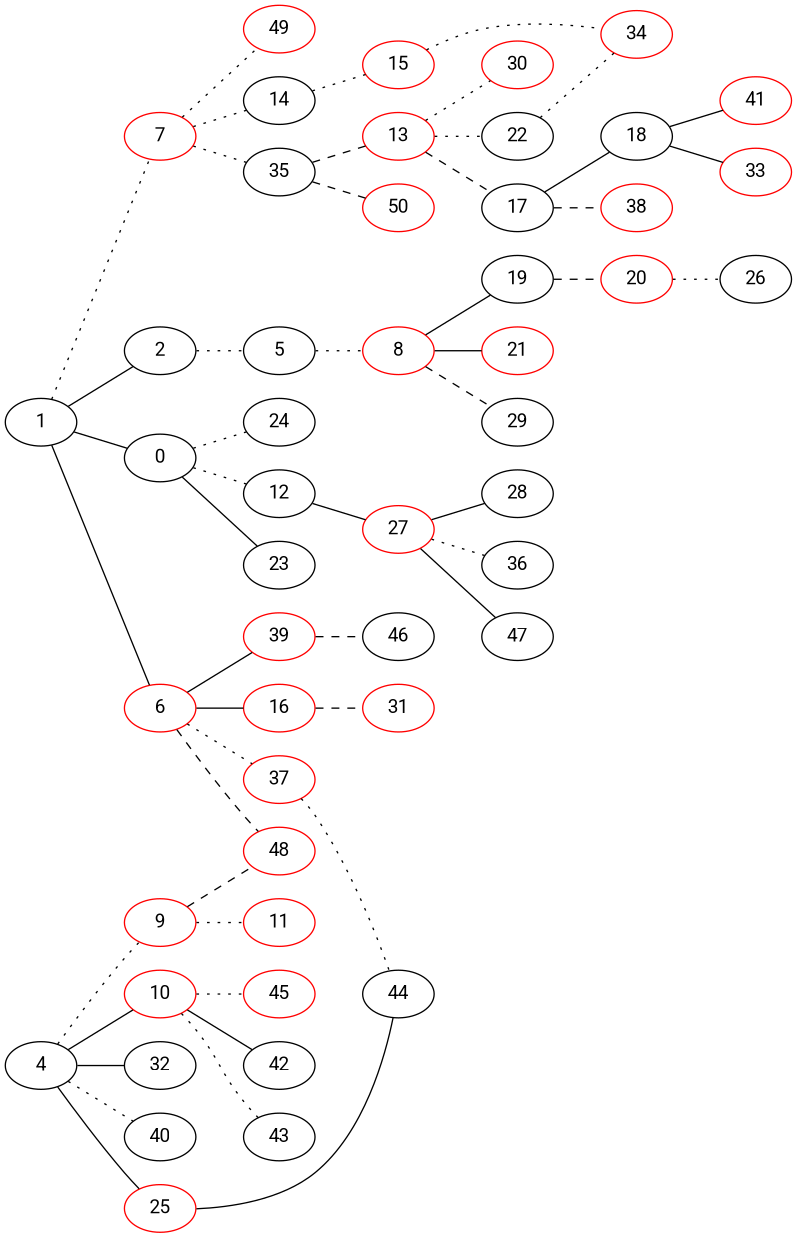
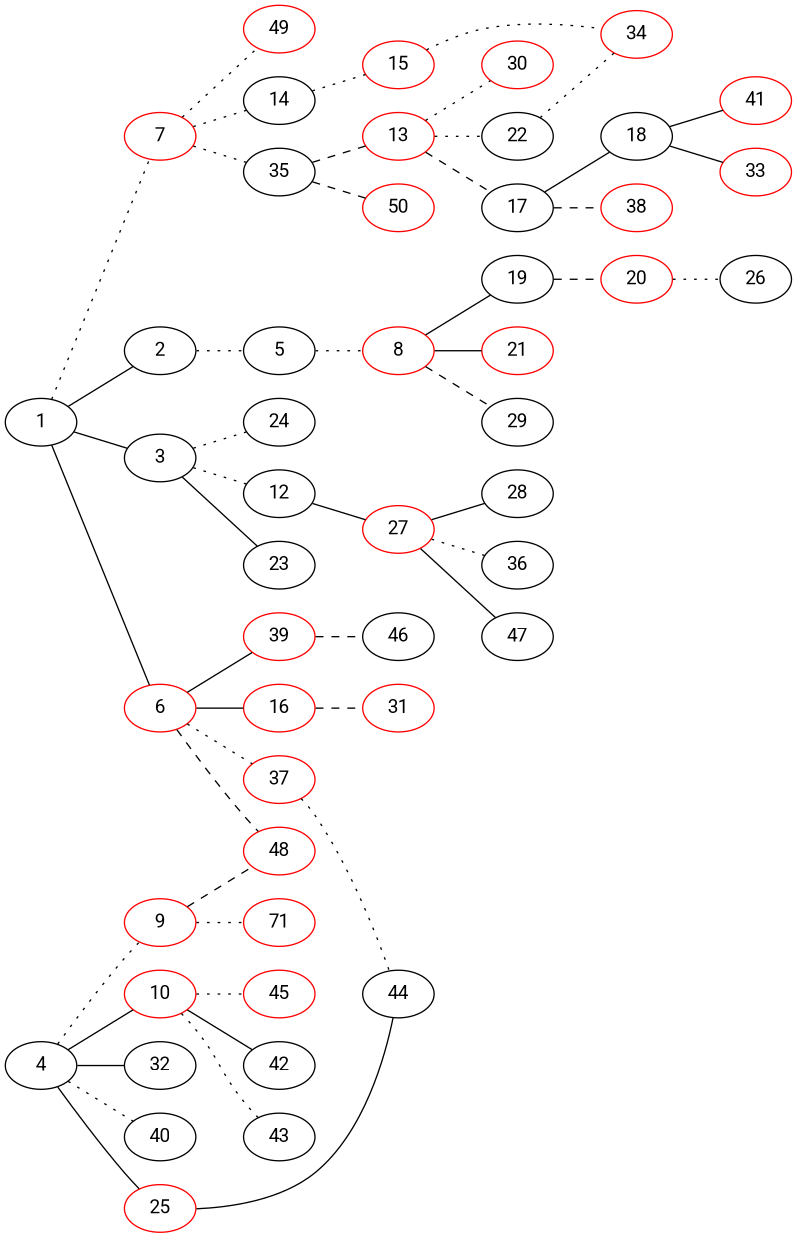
(160, 458) -> (160, 458)
(279, 923) -> (279, 923)
